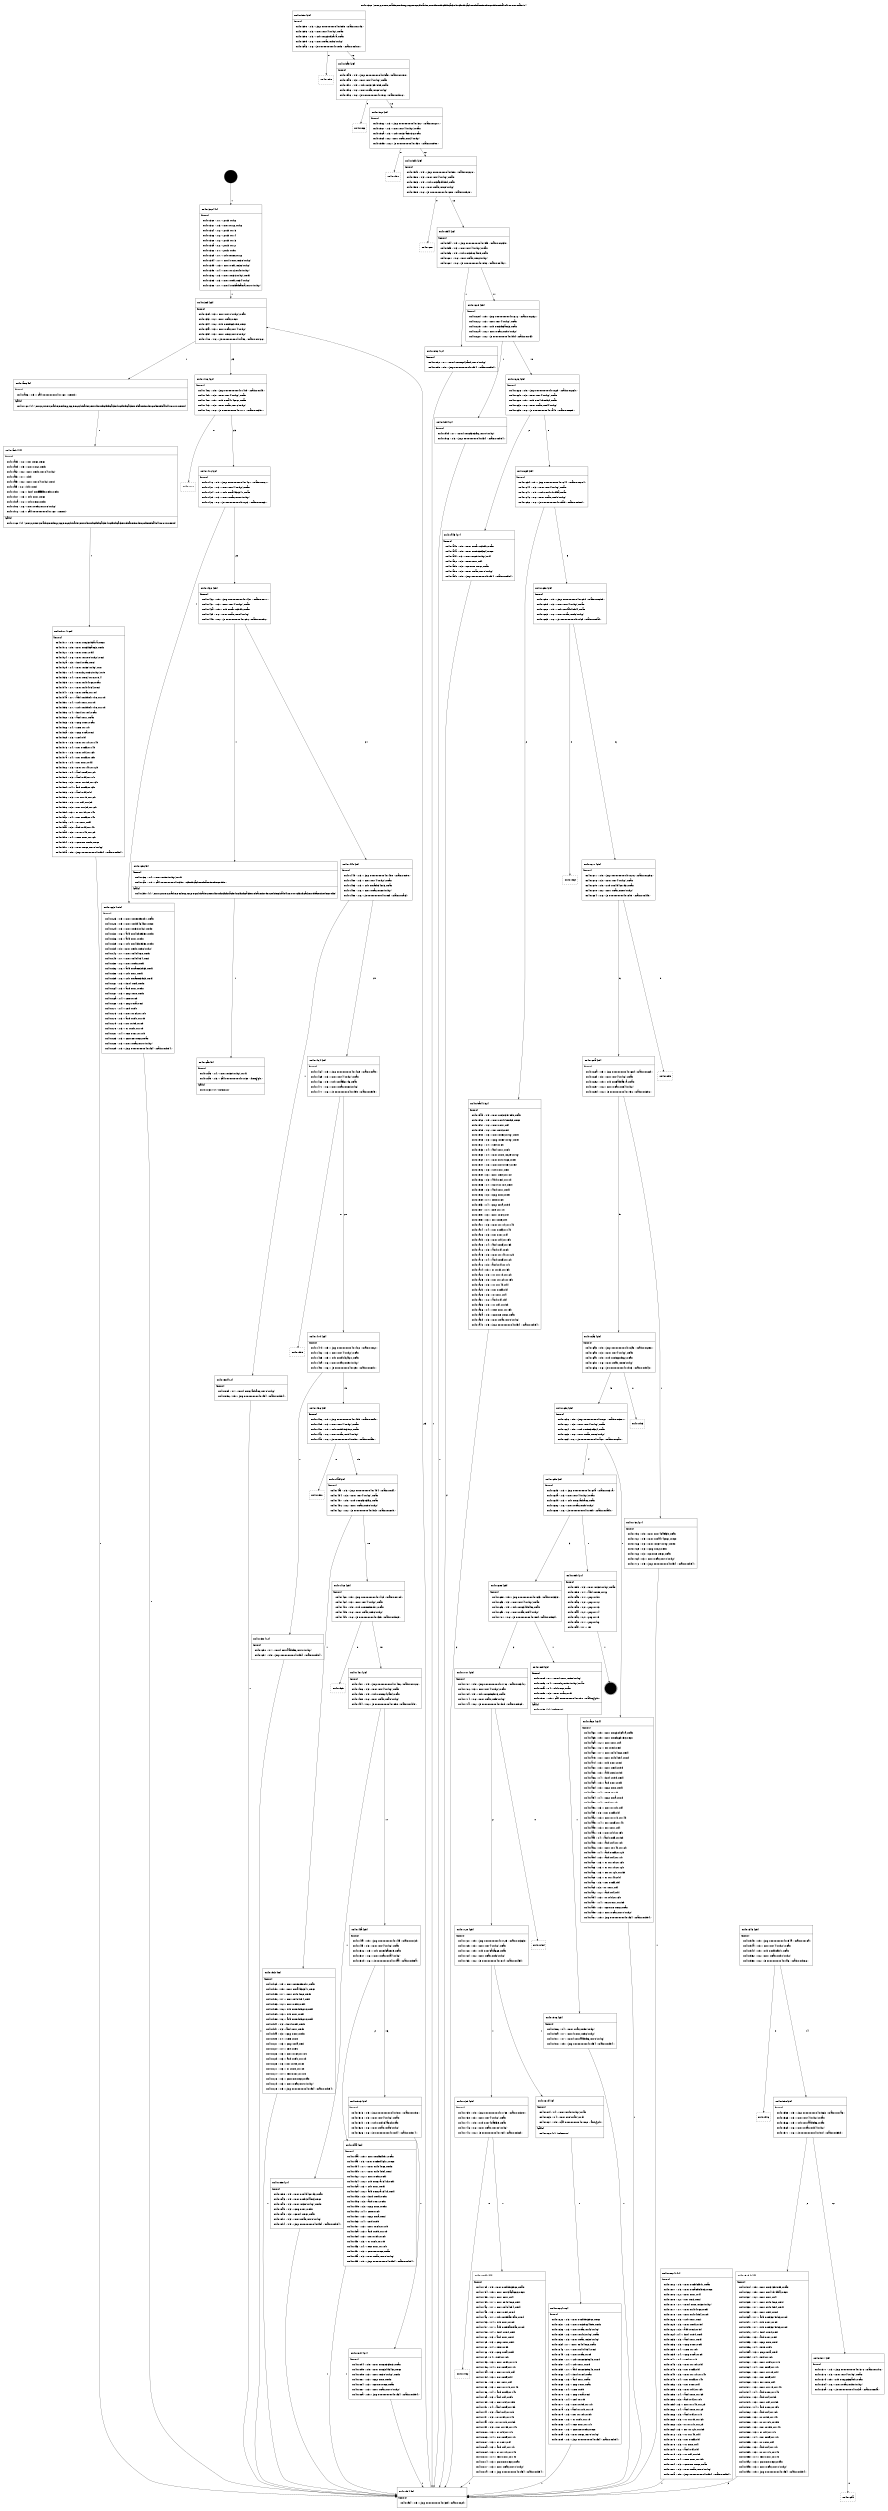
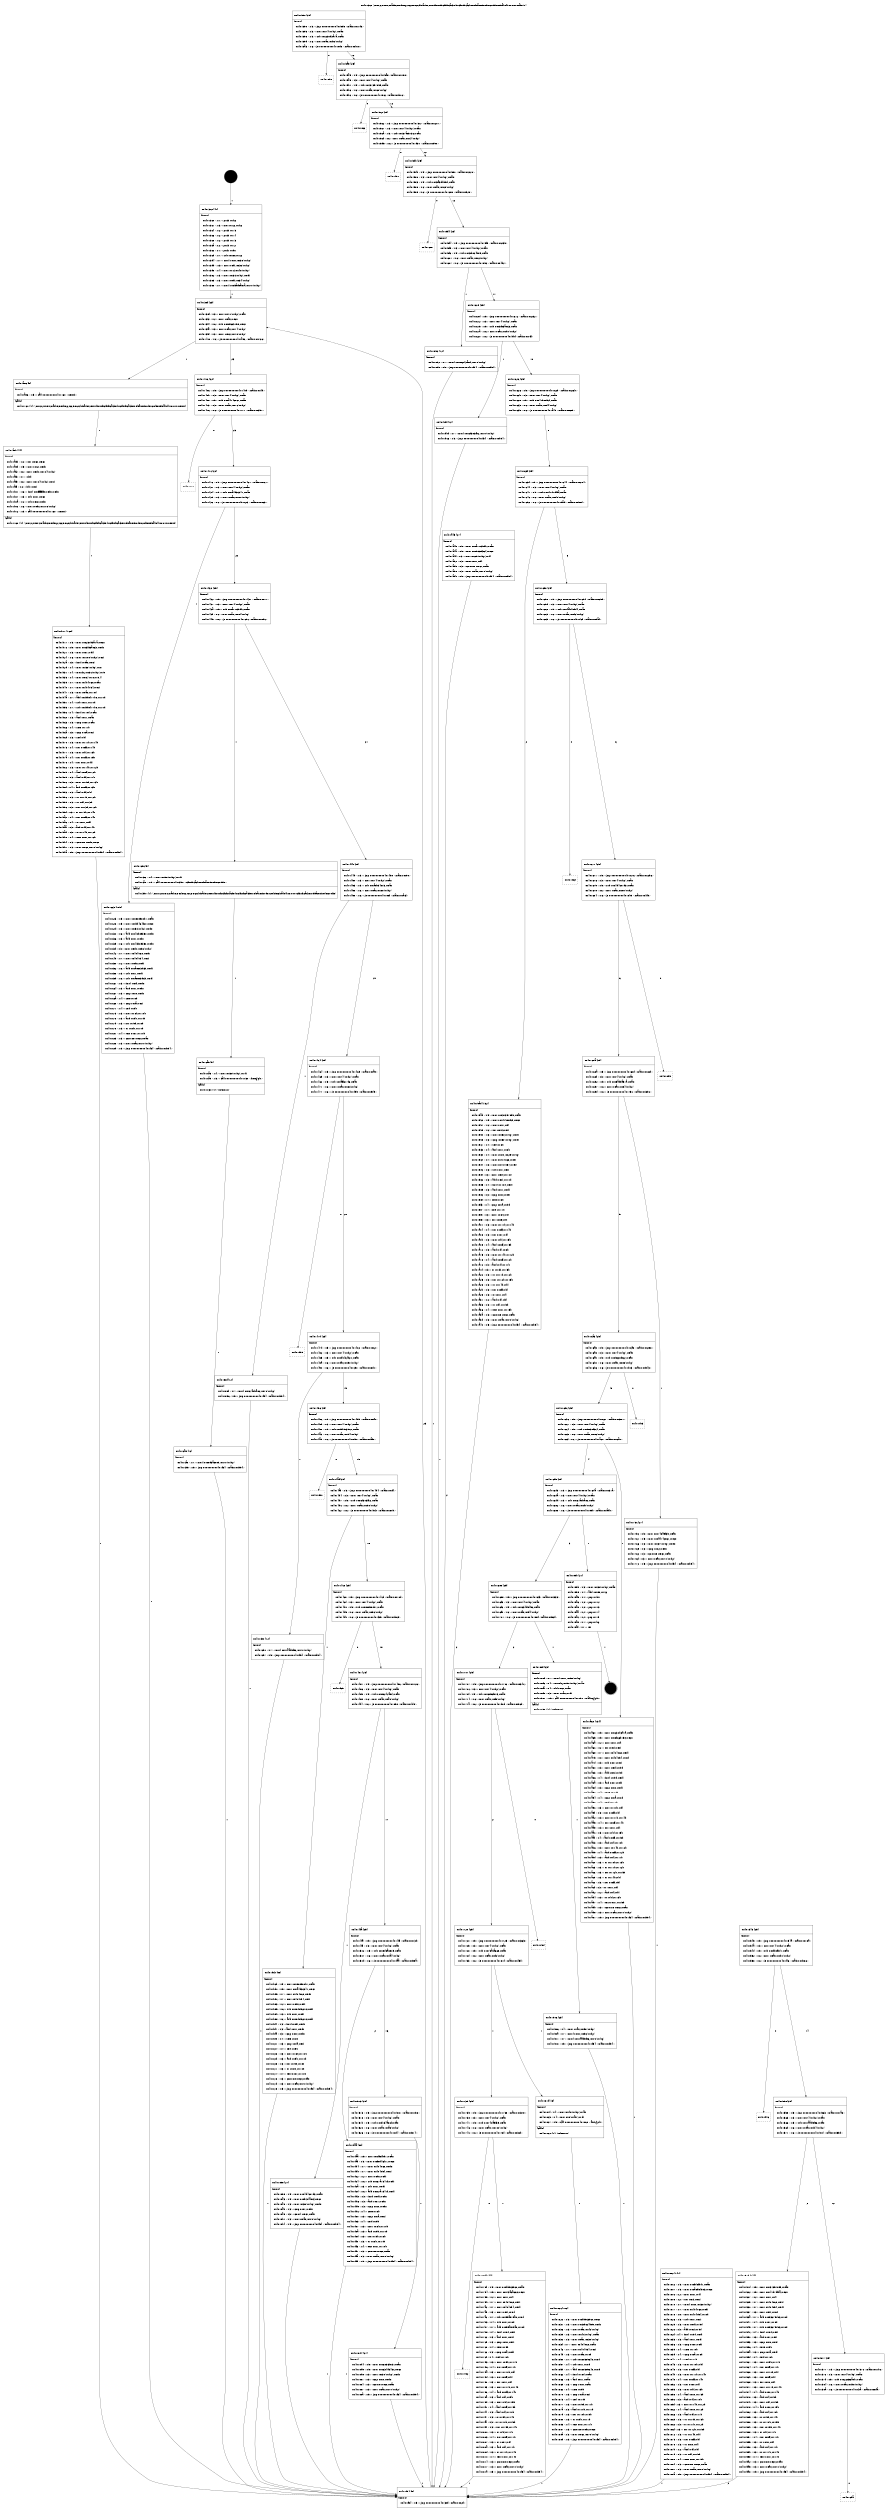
(504, 470) -> none
none -> (210, 1459)
